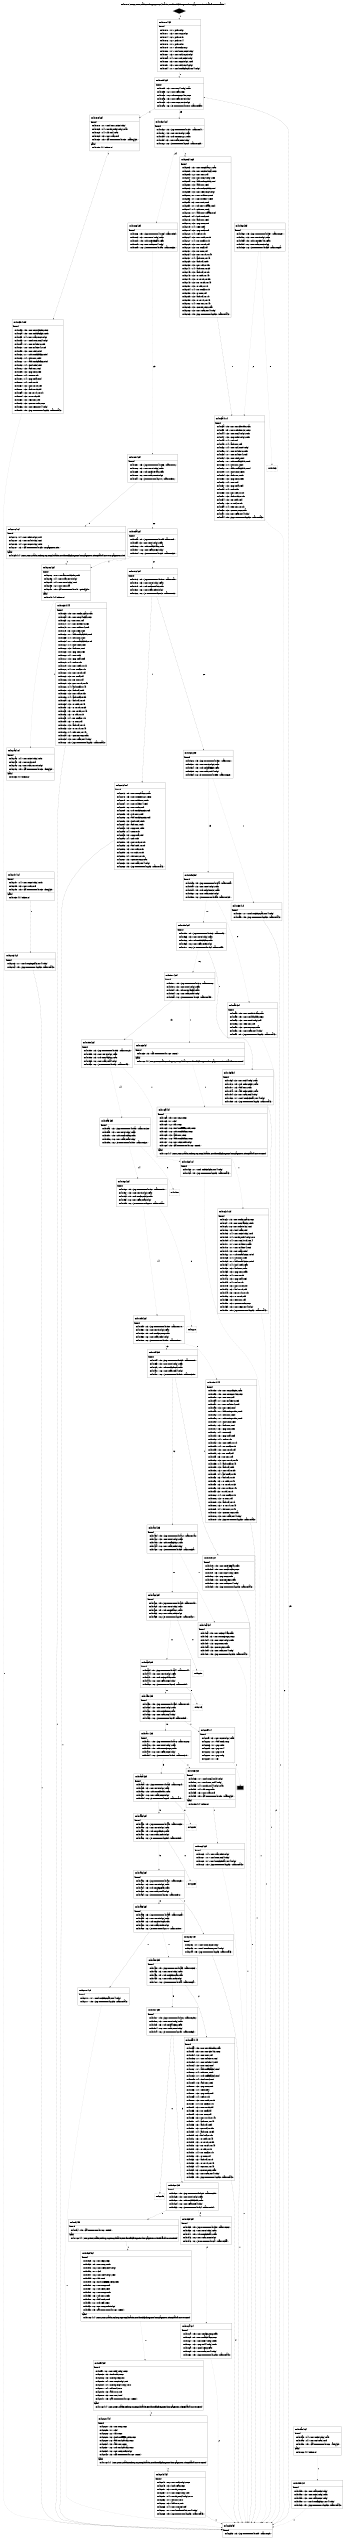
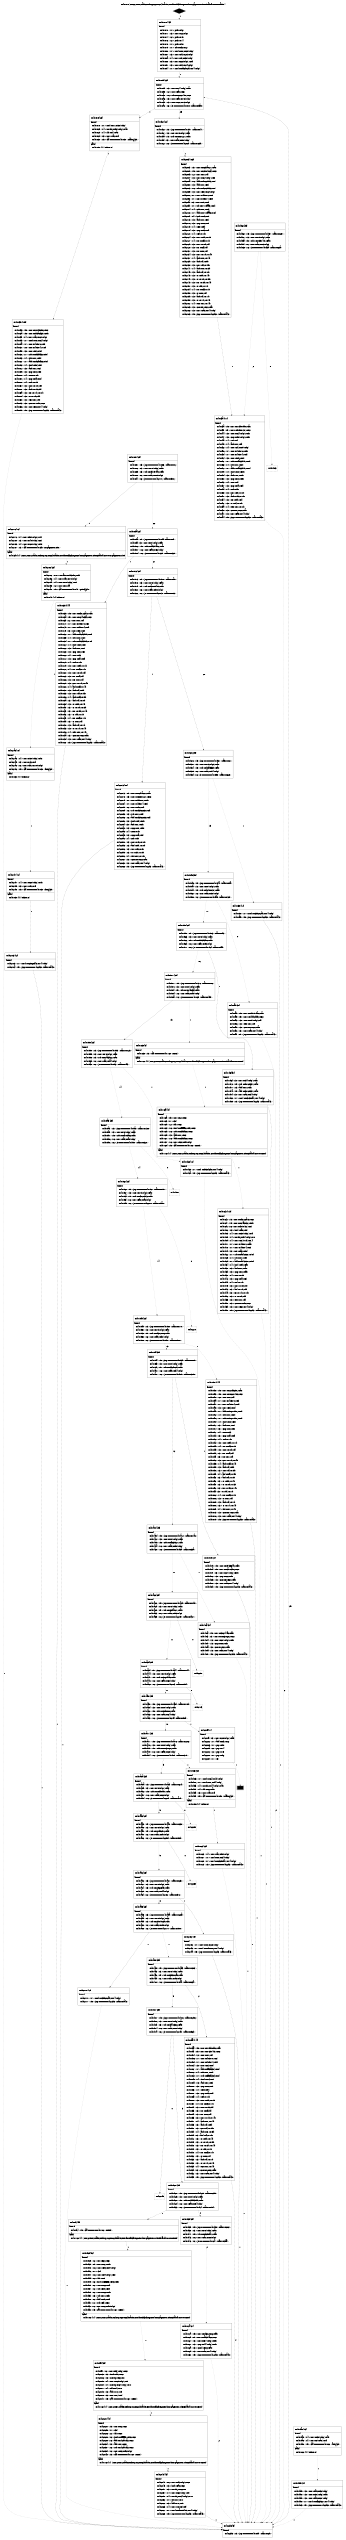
(153, 237) -> none
(112, 560) -> (118, 578)
none -> (30, 826)
